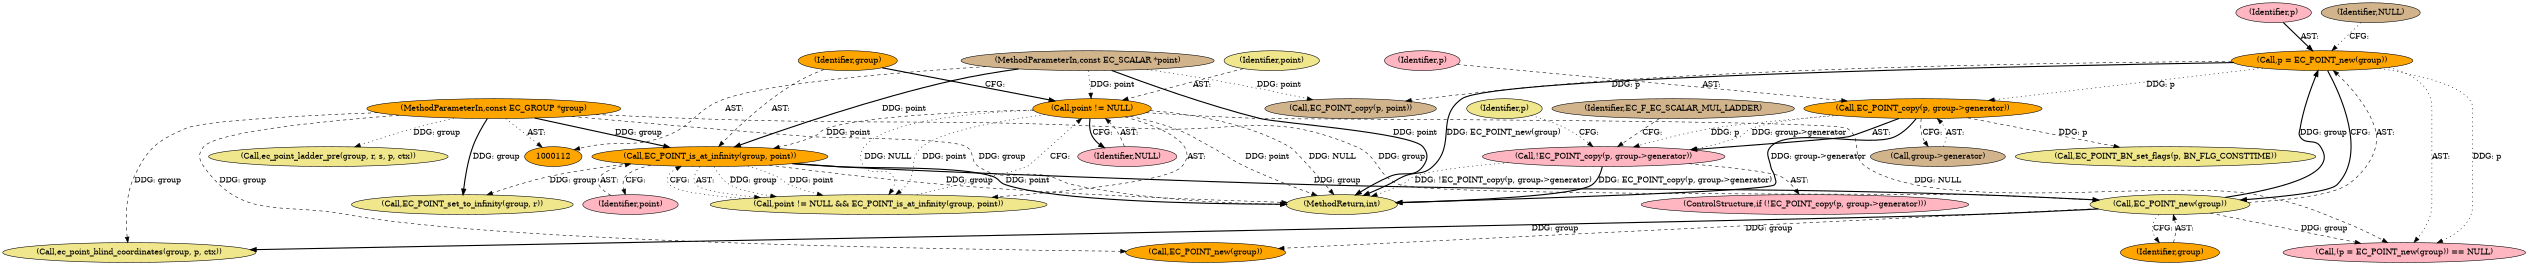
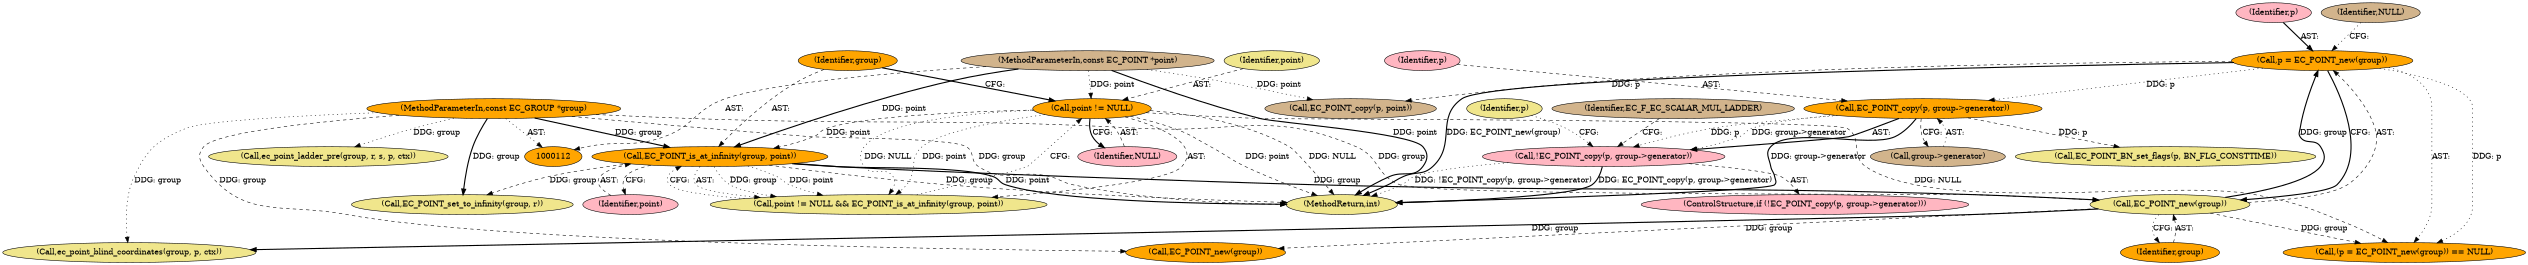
(1088, 61) -> (1088, 61)
(214, 123) -> (214, 123)
(2404, 253) -> (2404, 253)
